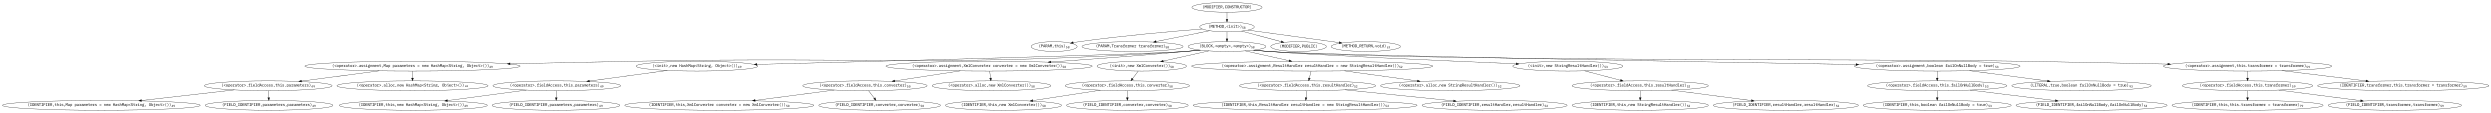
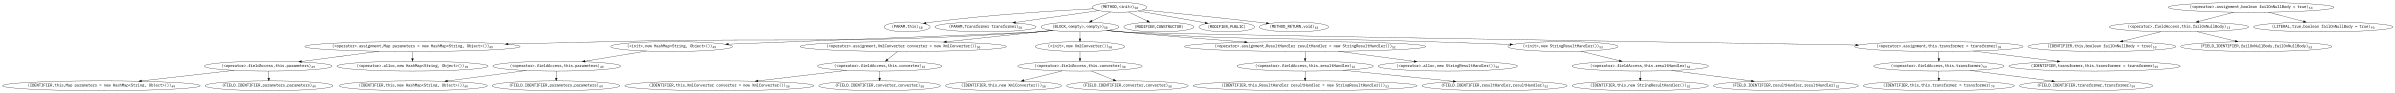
(1227, 16) -> (1138, 16)
(1660, 61) -> none
(992, 86) -> none
